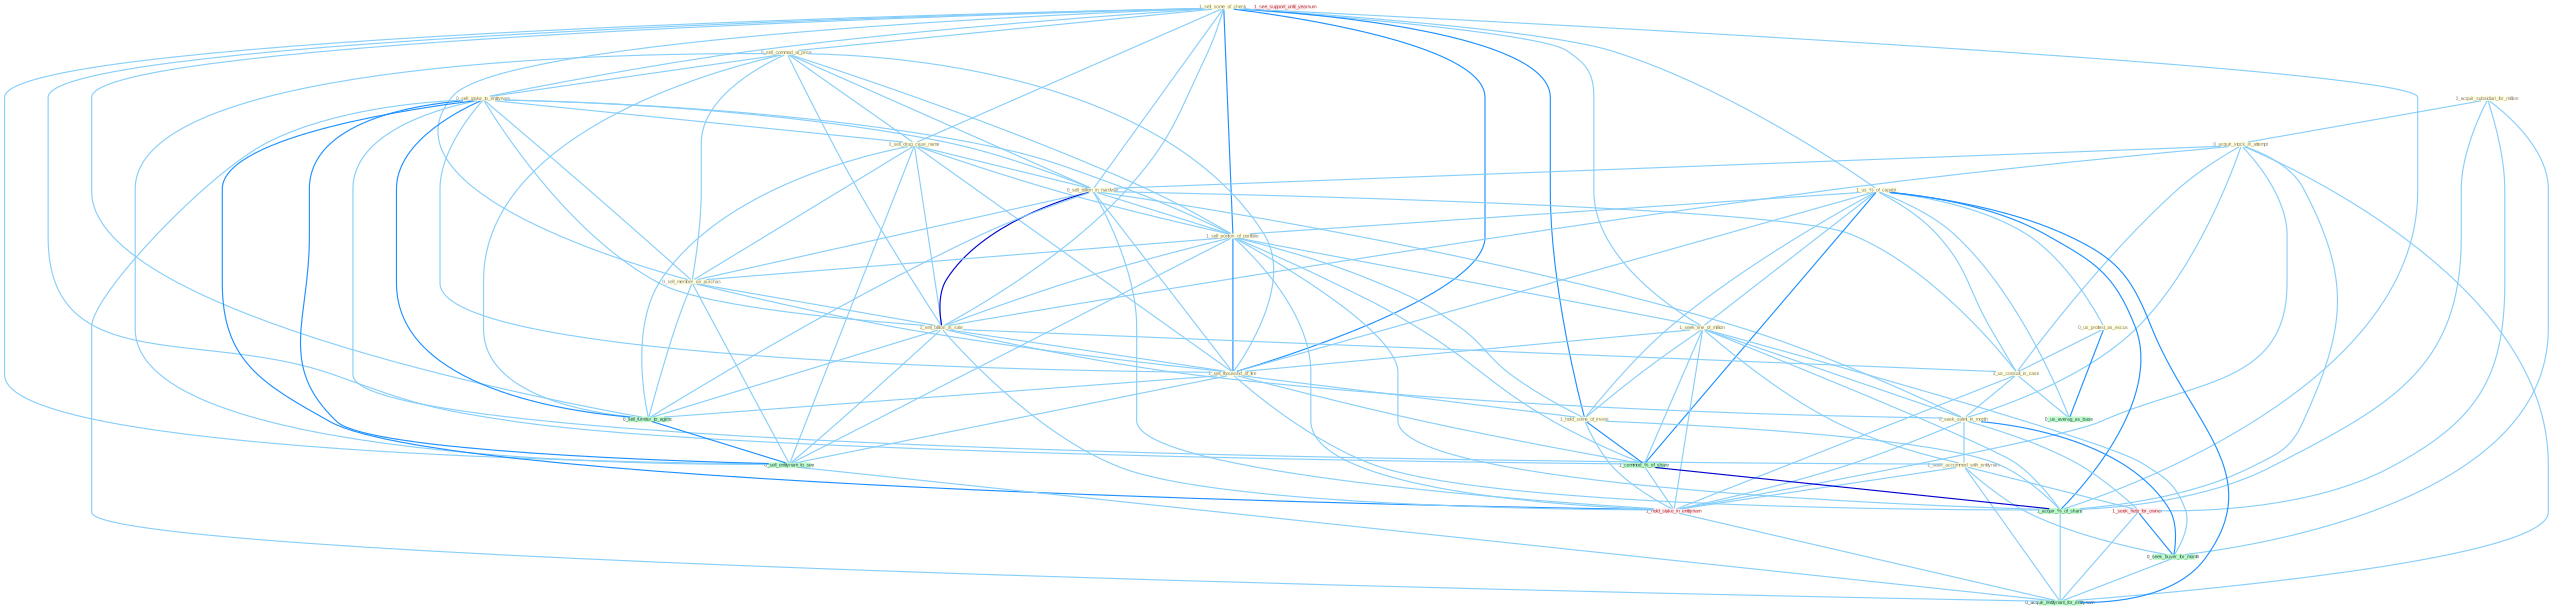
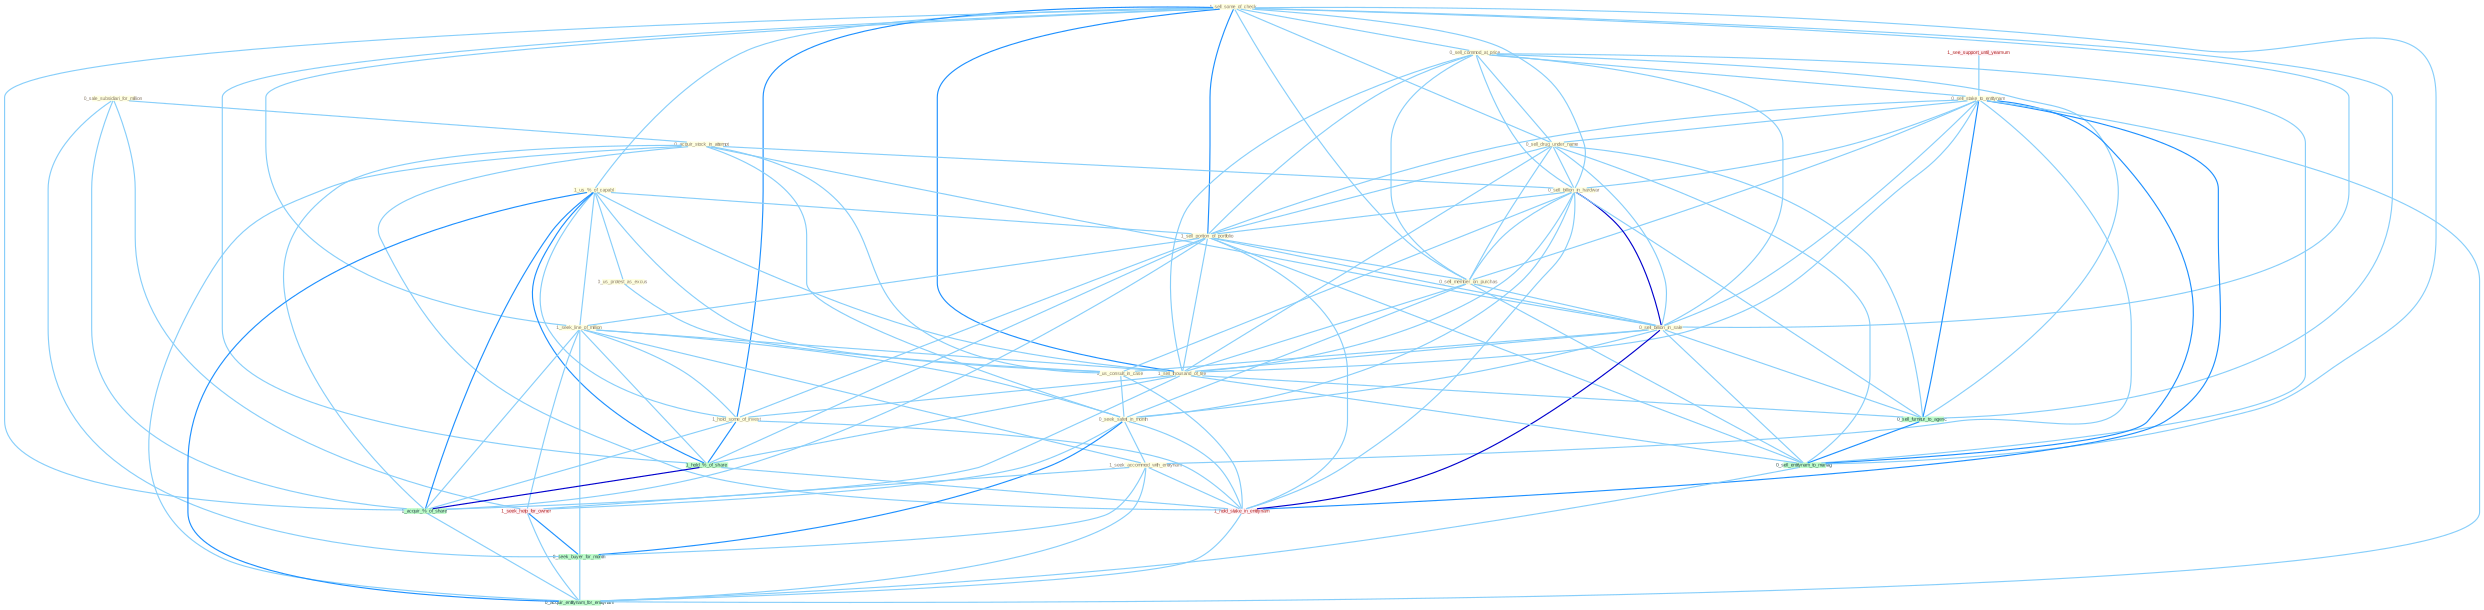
(792, 46) -> (1979, 77)
(2488, 99) -> (113, 99)
(914, 144) -> (1553, 144)
(1233, 305) -> (1195, 305)
(666, 357) -> (1297, 351)
(2069, 419) -> none
(1686, 433) -> (552, 409)
(789, 465) -> (1805, 465)
(1644, 465) -> (707, 465)
(1254, 492) -> (1494, 445)
